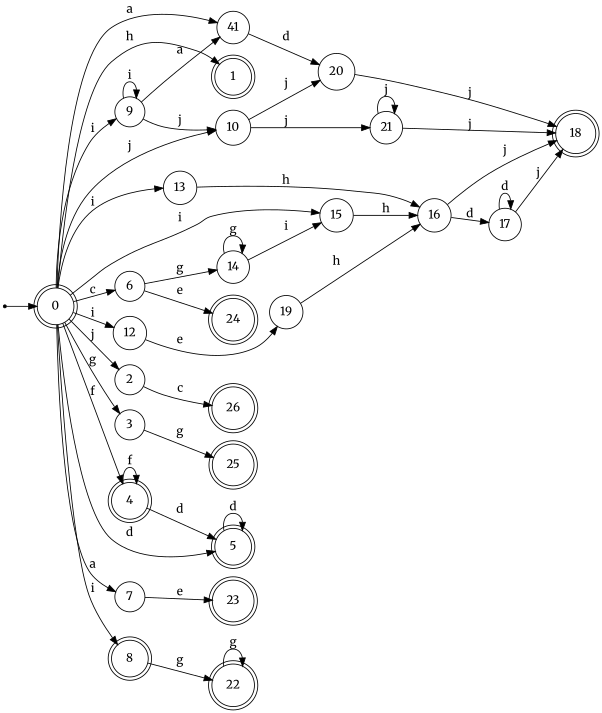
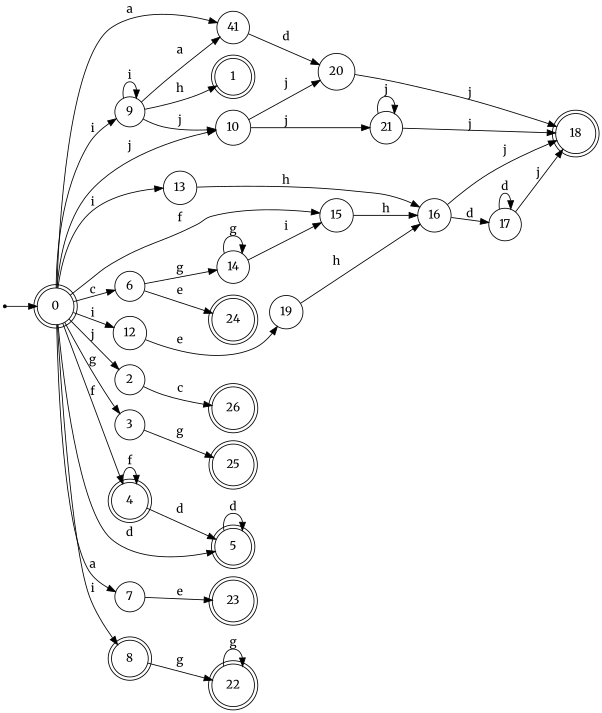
(85, 118) -> (178, 101)
(180, 218) -> (180, 218)
